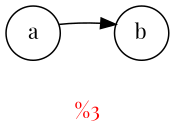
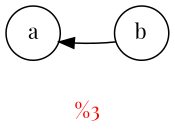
(80, 23) -> (95, 43)
